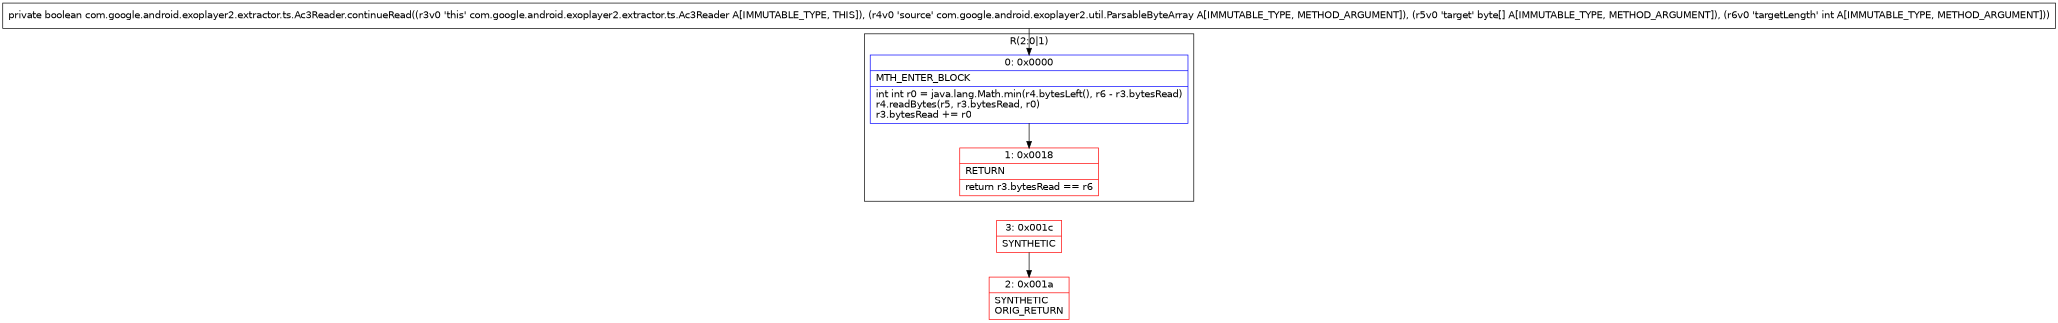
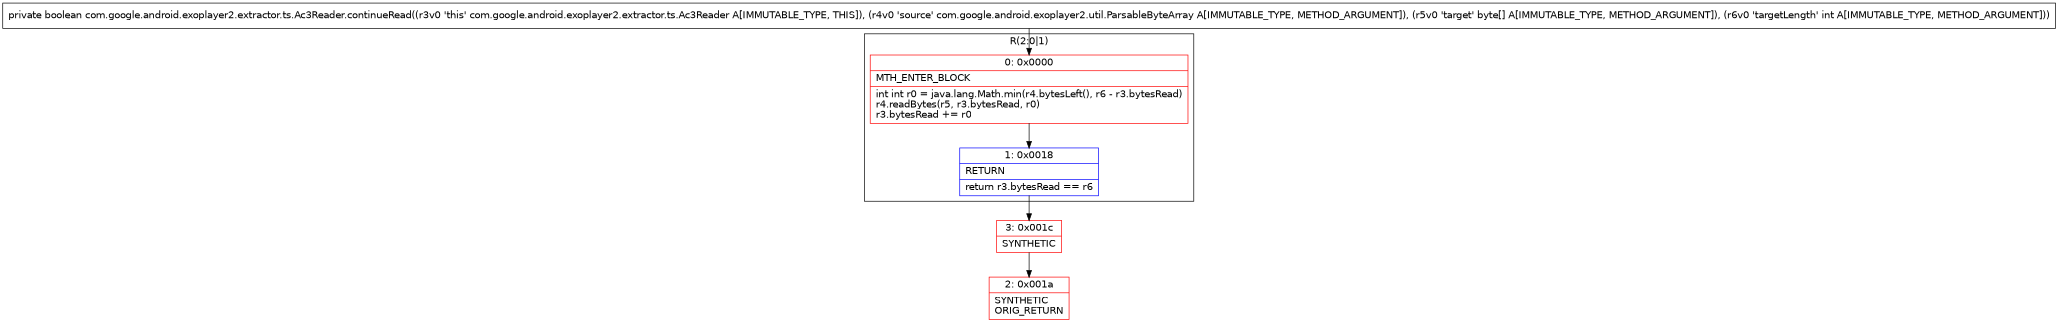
(1029, 89) -> (1029, 89)
(1029, 172) -> (1029, 172)
none -> (1029, 206)
